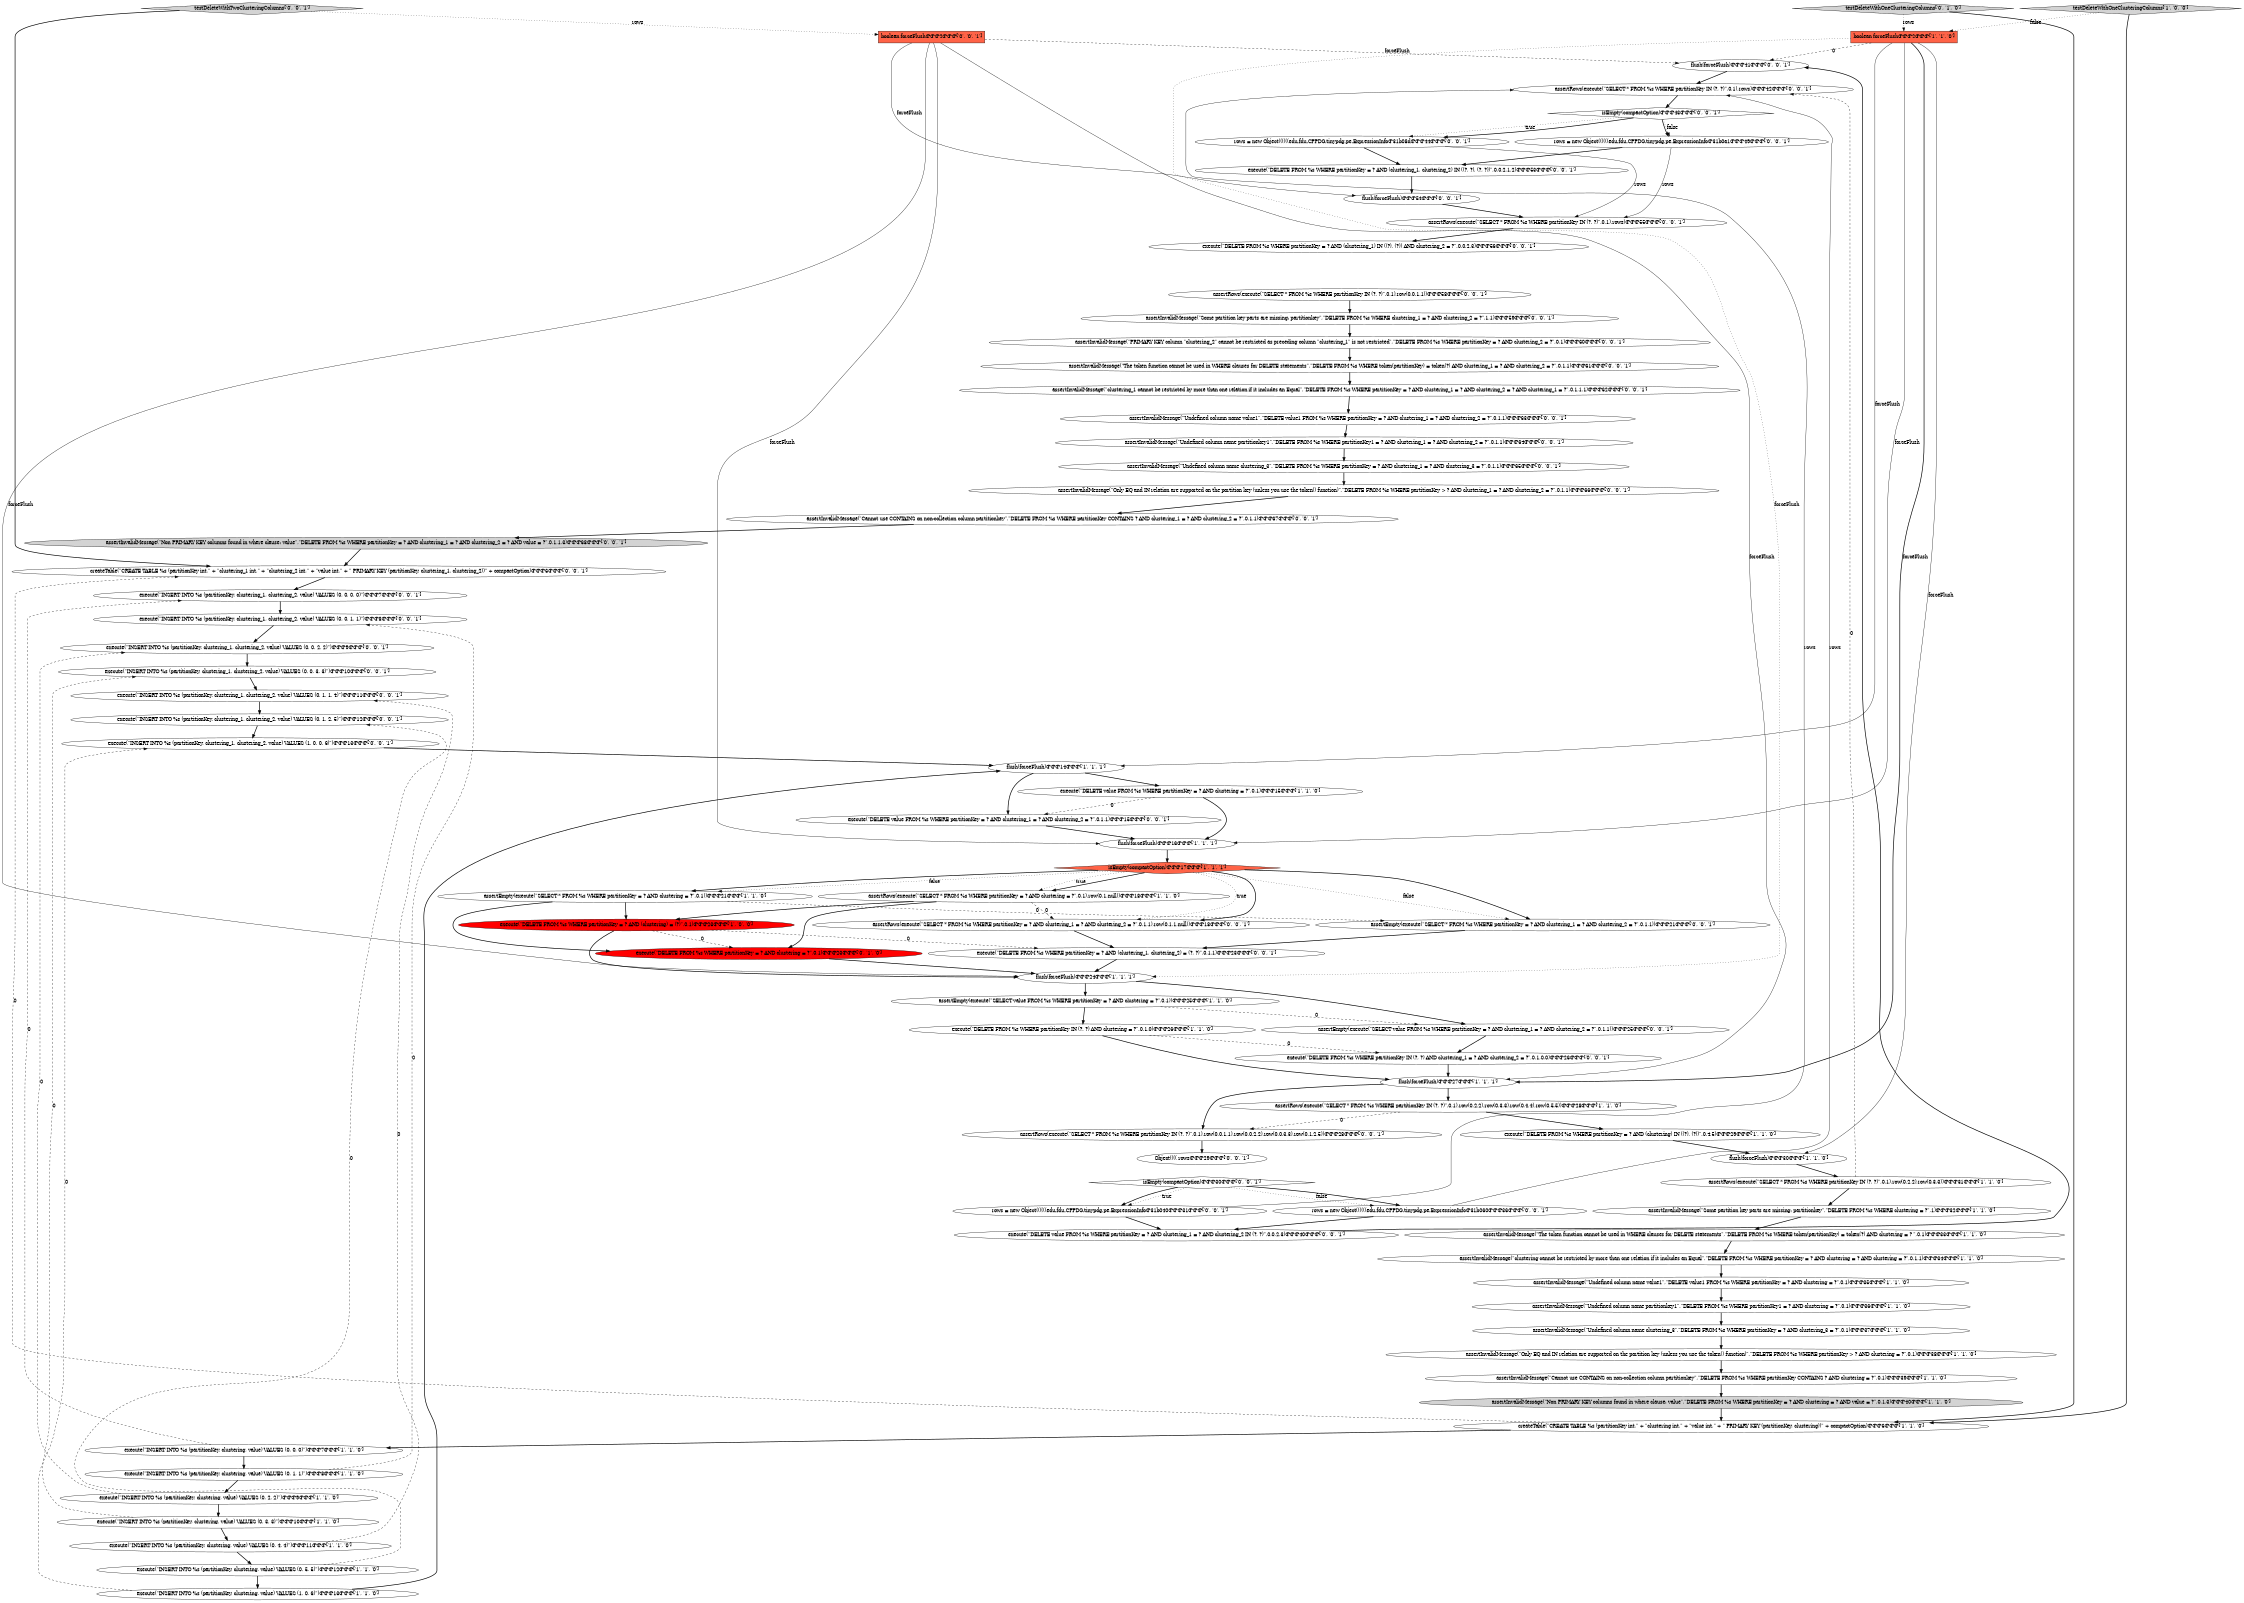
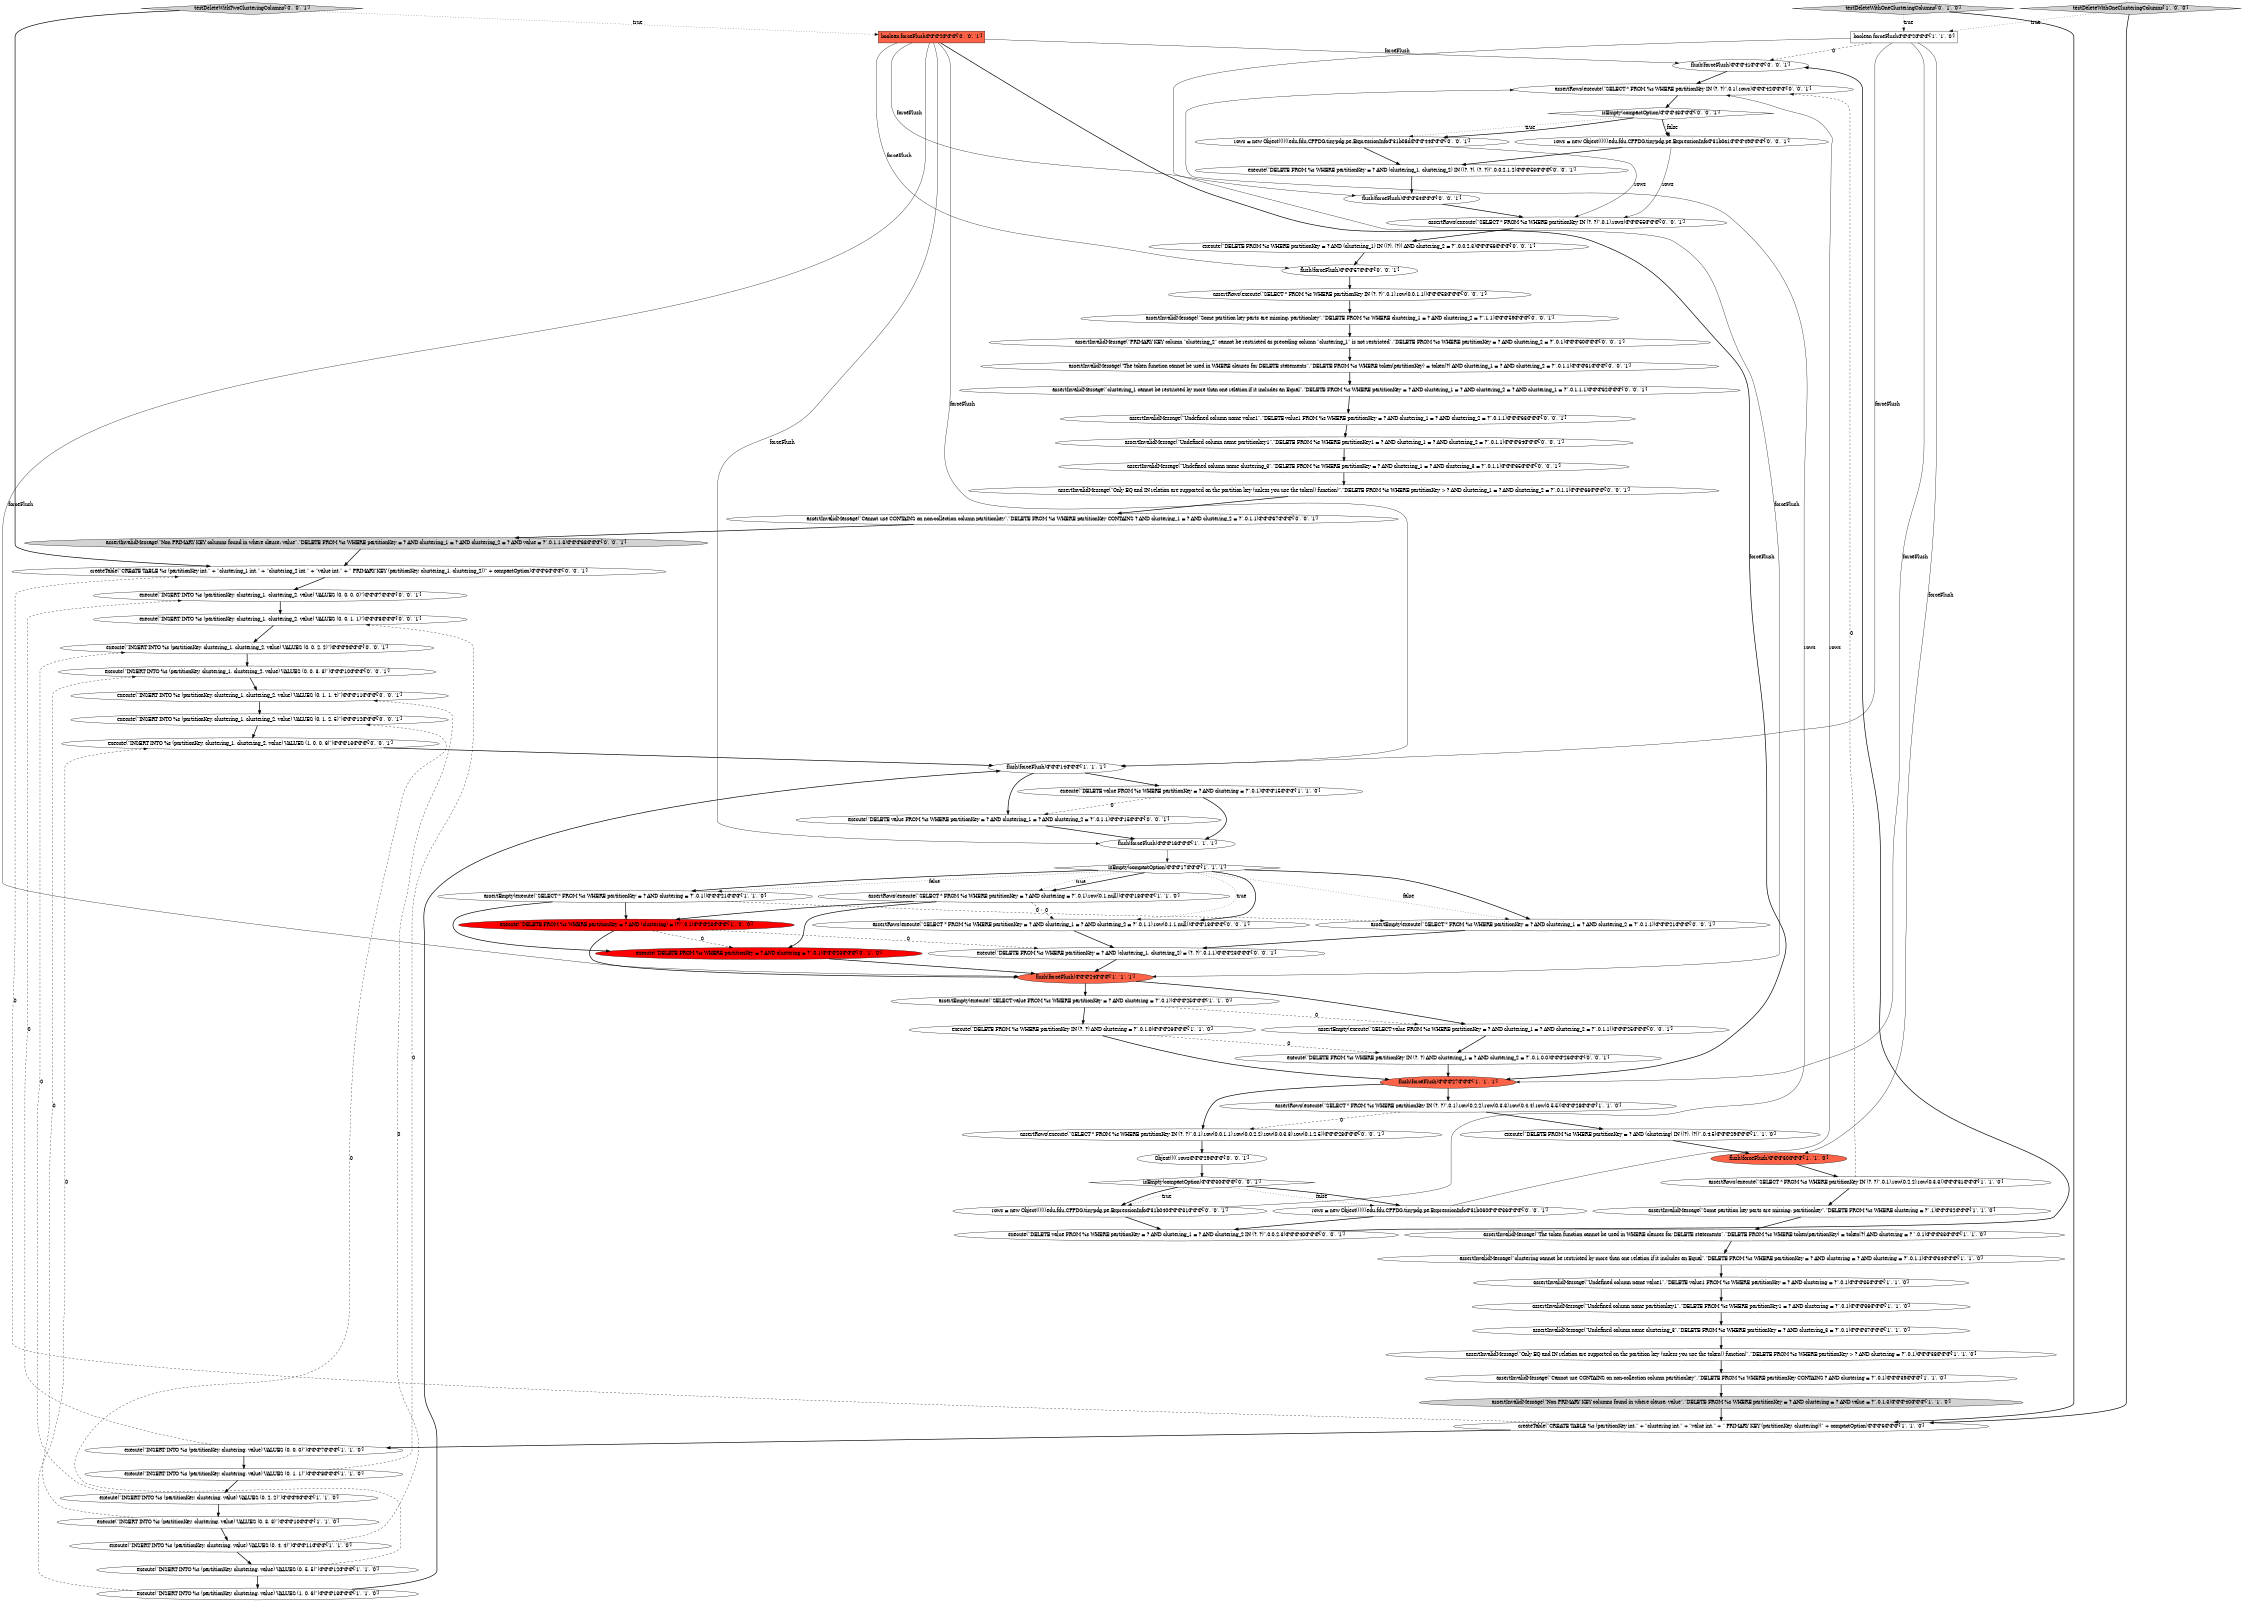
(638, 23) -> (638, 23)
(1908, 23) -> (1908, 23)
(2036, 23) -> (2036, 23)
(1904, 37) -> (1904, 37)
(1330, 51) -> (1330, 51)
none -> (1350, 271)
(1706, 271) -> (1706, 271)
(1746, 380) -> (1746, 380)
none -> (1245, 504)
(1900, 720) -> (1900, 720)
(1887, 737) -> none
(1167, 854) -> (1167, 854)
(1167, 868) -> (1167, 868)
(1085, 977) -> (1085, 977)
(1448, 1082) -> (1448, 1082)
(1779, 1159) -> (1779, 1159)
none -> (1202, 1169)
